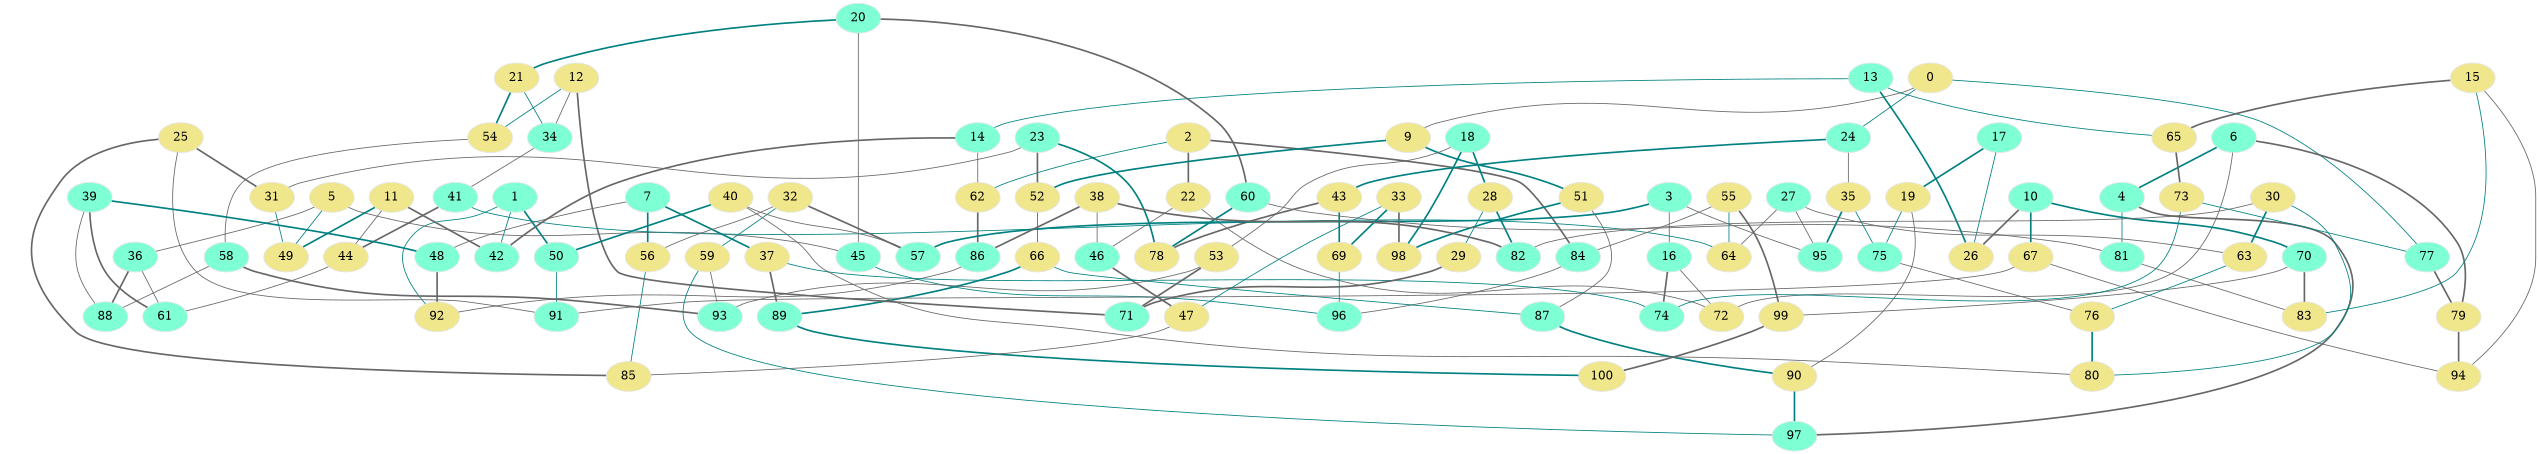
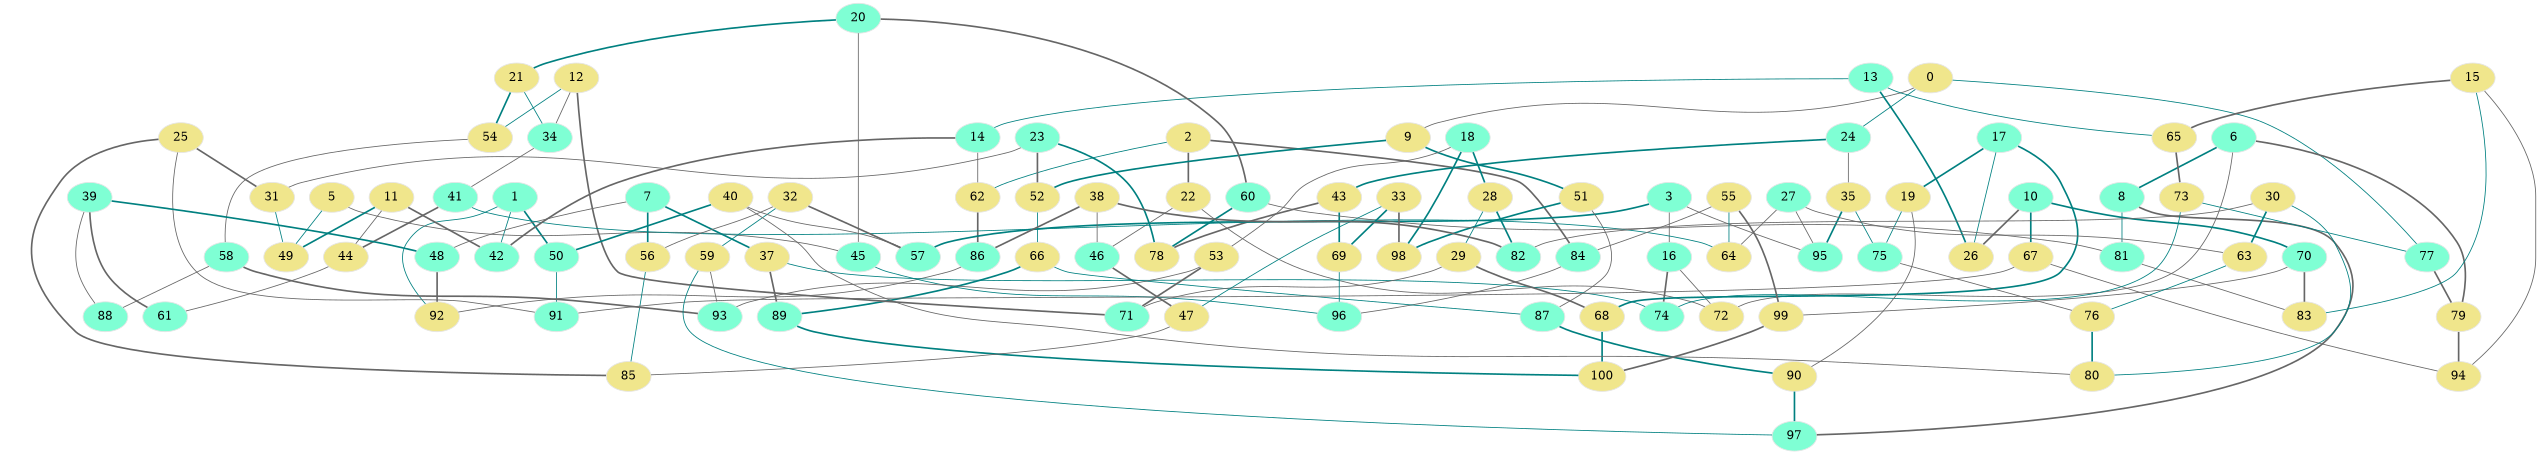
(2122, 197) -> (2122, 197)
(135, 257) -> none
(1293, 287) -> (1293, 287)
none -> (1602, 317)
